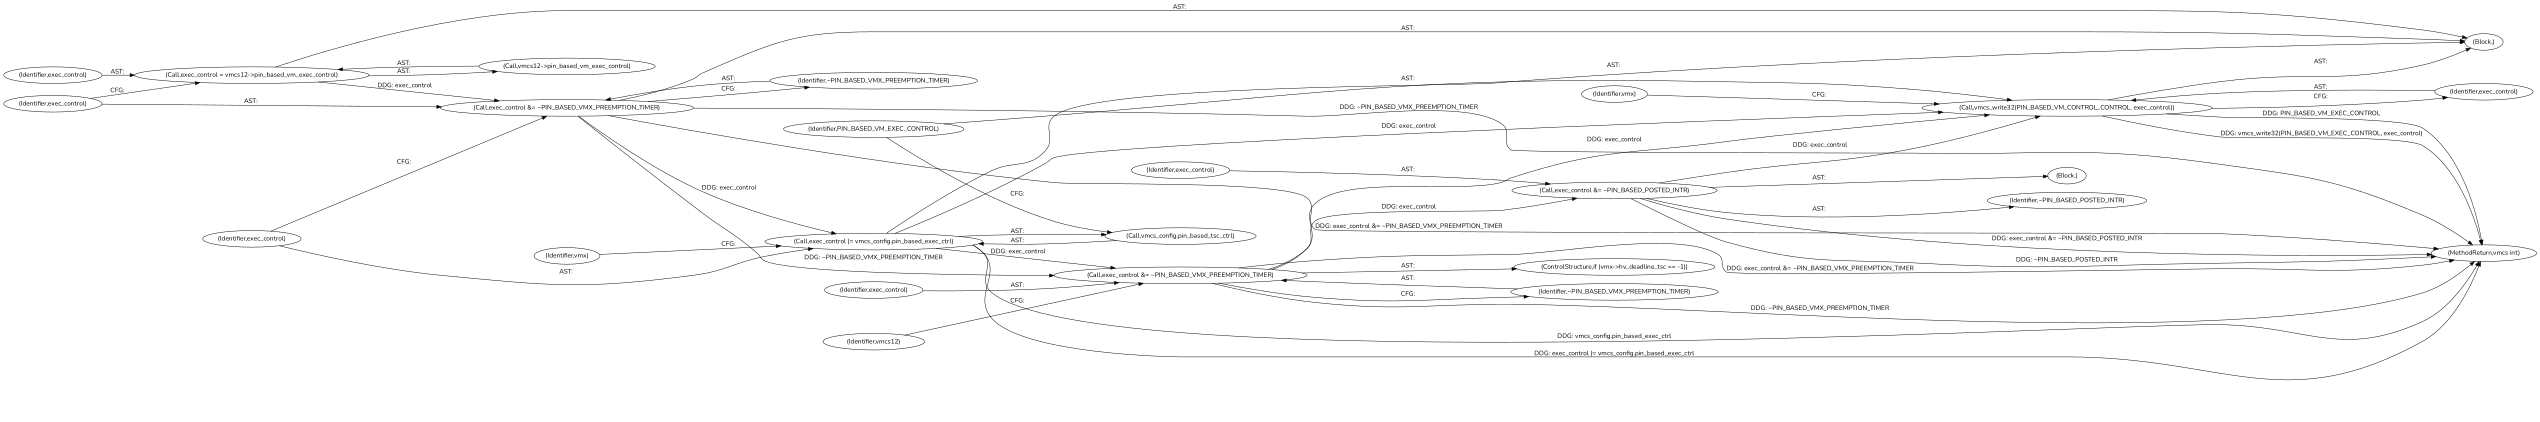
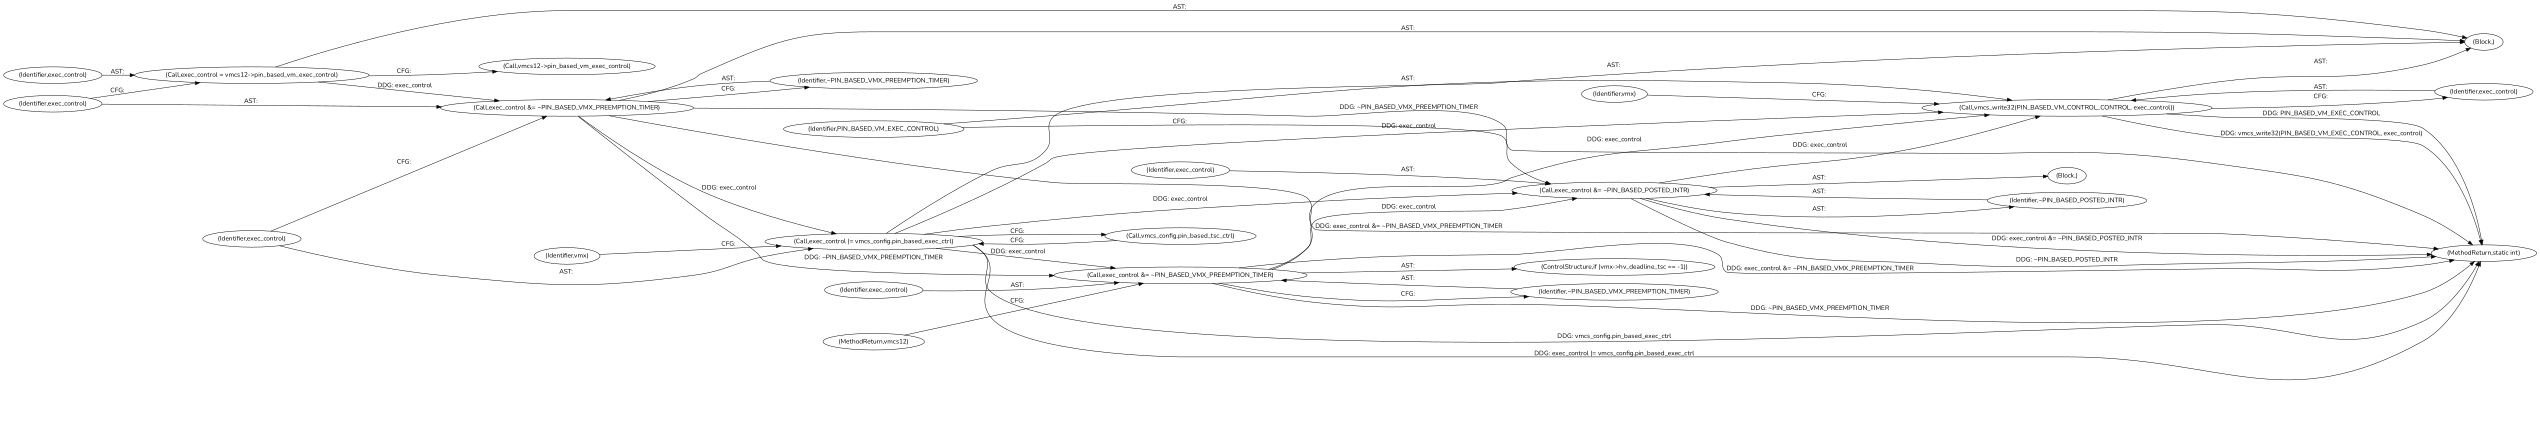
(411, 67) -> none
(405, 71) -> (405, 71)
(992, 197) -> (1268, 125)
none -> (1848, 198)
none -> (1218, 207)
(1018, 231) -> (1018, 231)
(1018, 240) -> (1018, 240)
(2484, 253) -> (2484, 253)
(874, 342) -> (874, 342)
